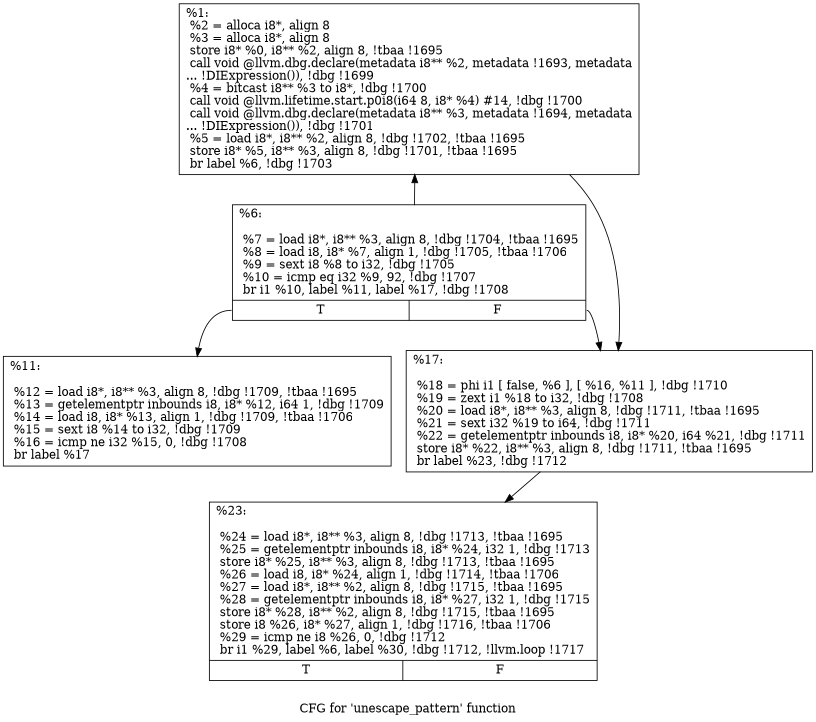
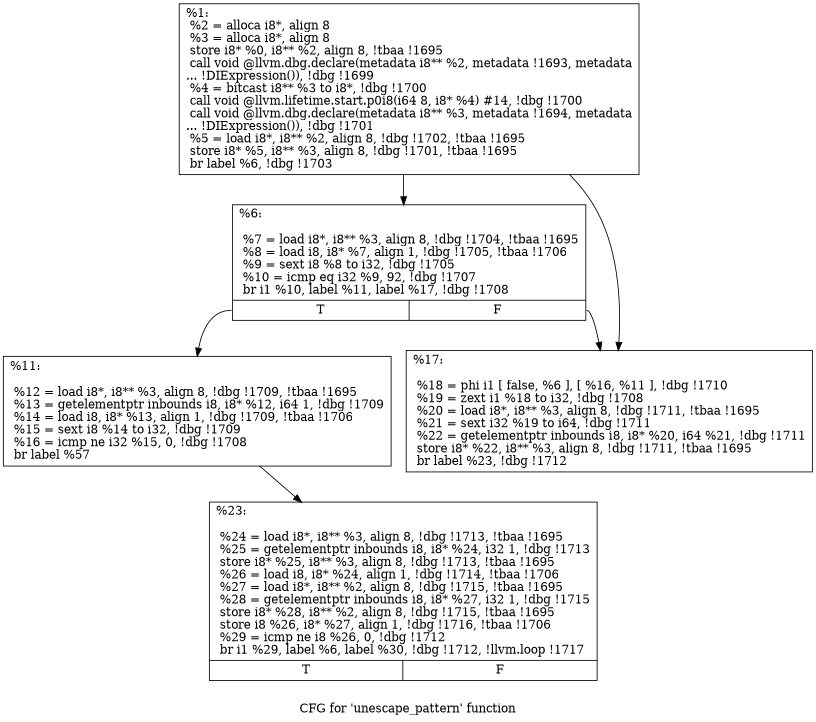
(415, 194) -> (403, 186)
(50, 455) -> (50, 455)
(526, 484) -> (277, 481)
